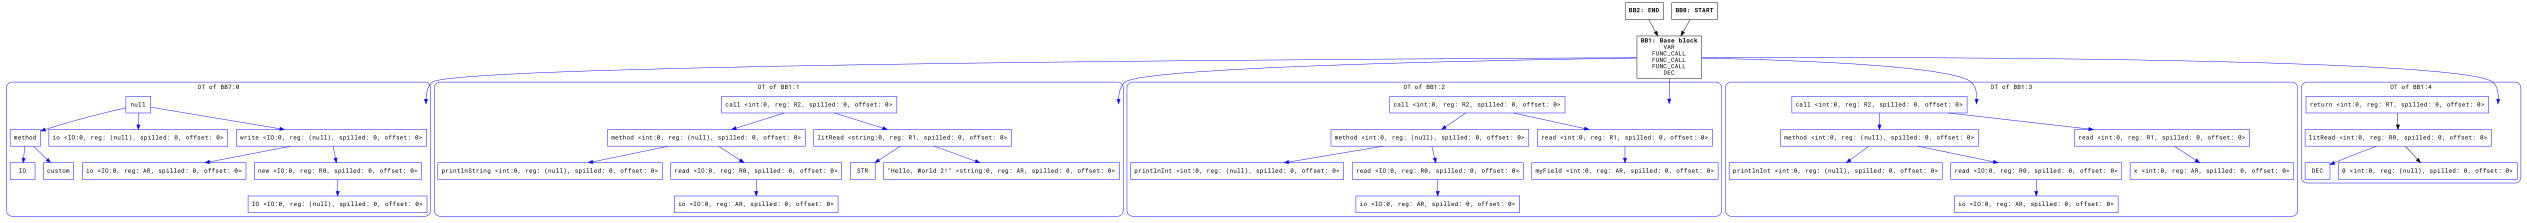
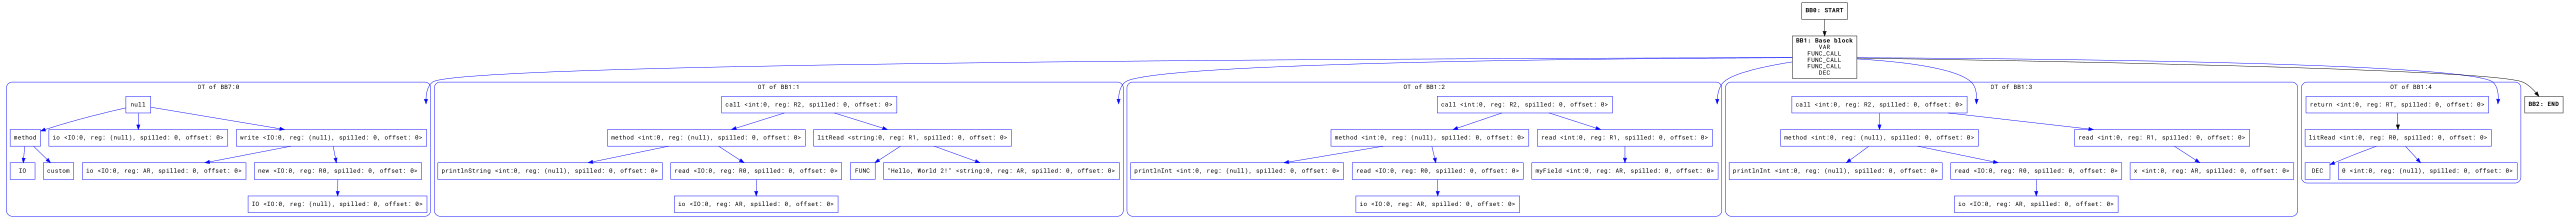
(1652, 26) -> (2199, 65)
(2411, 153) -> (2411, 153)
(863, 171) -> (863, 171)
